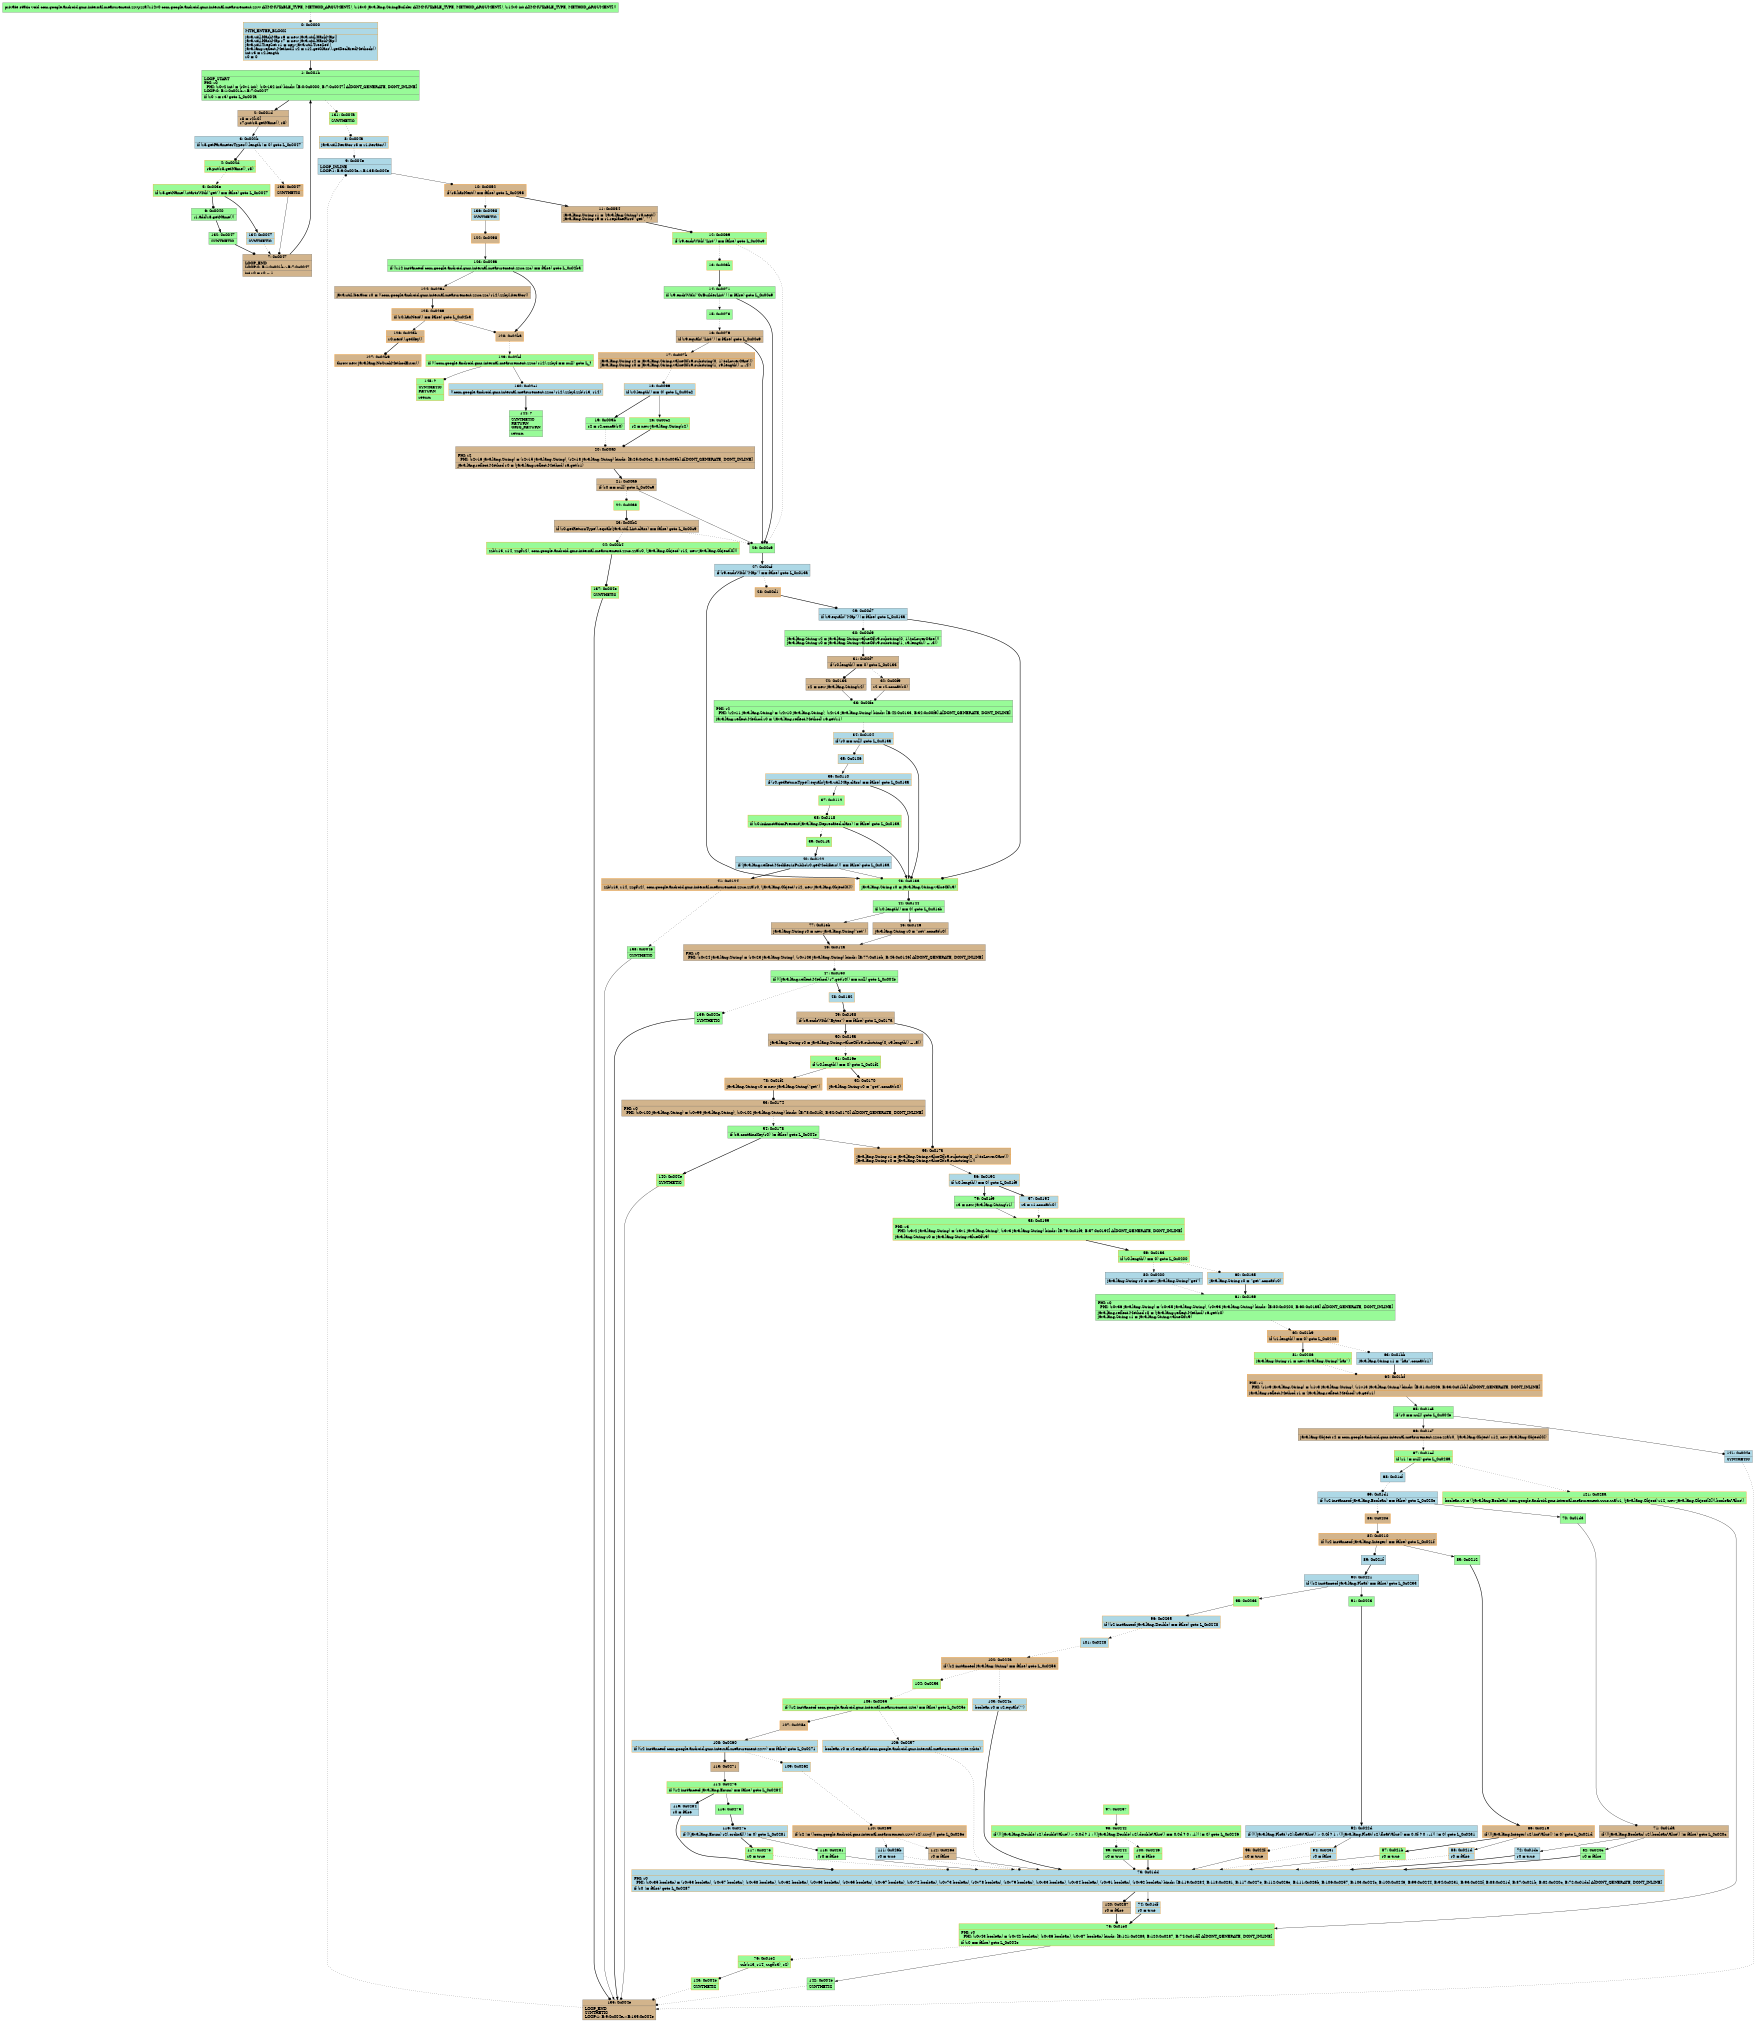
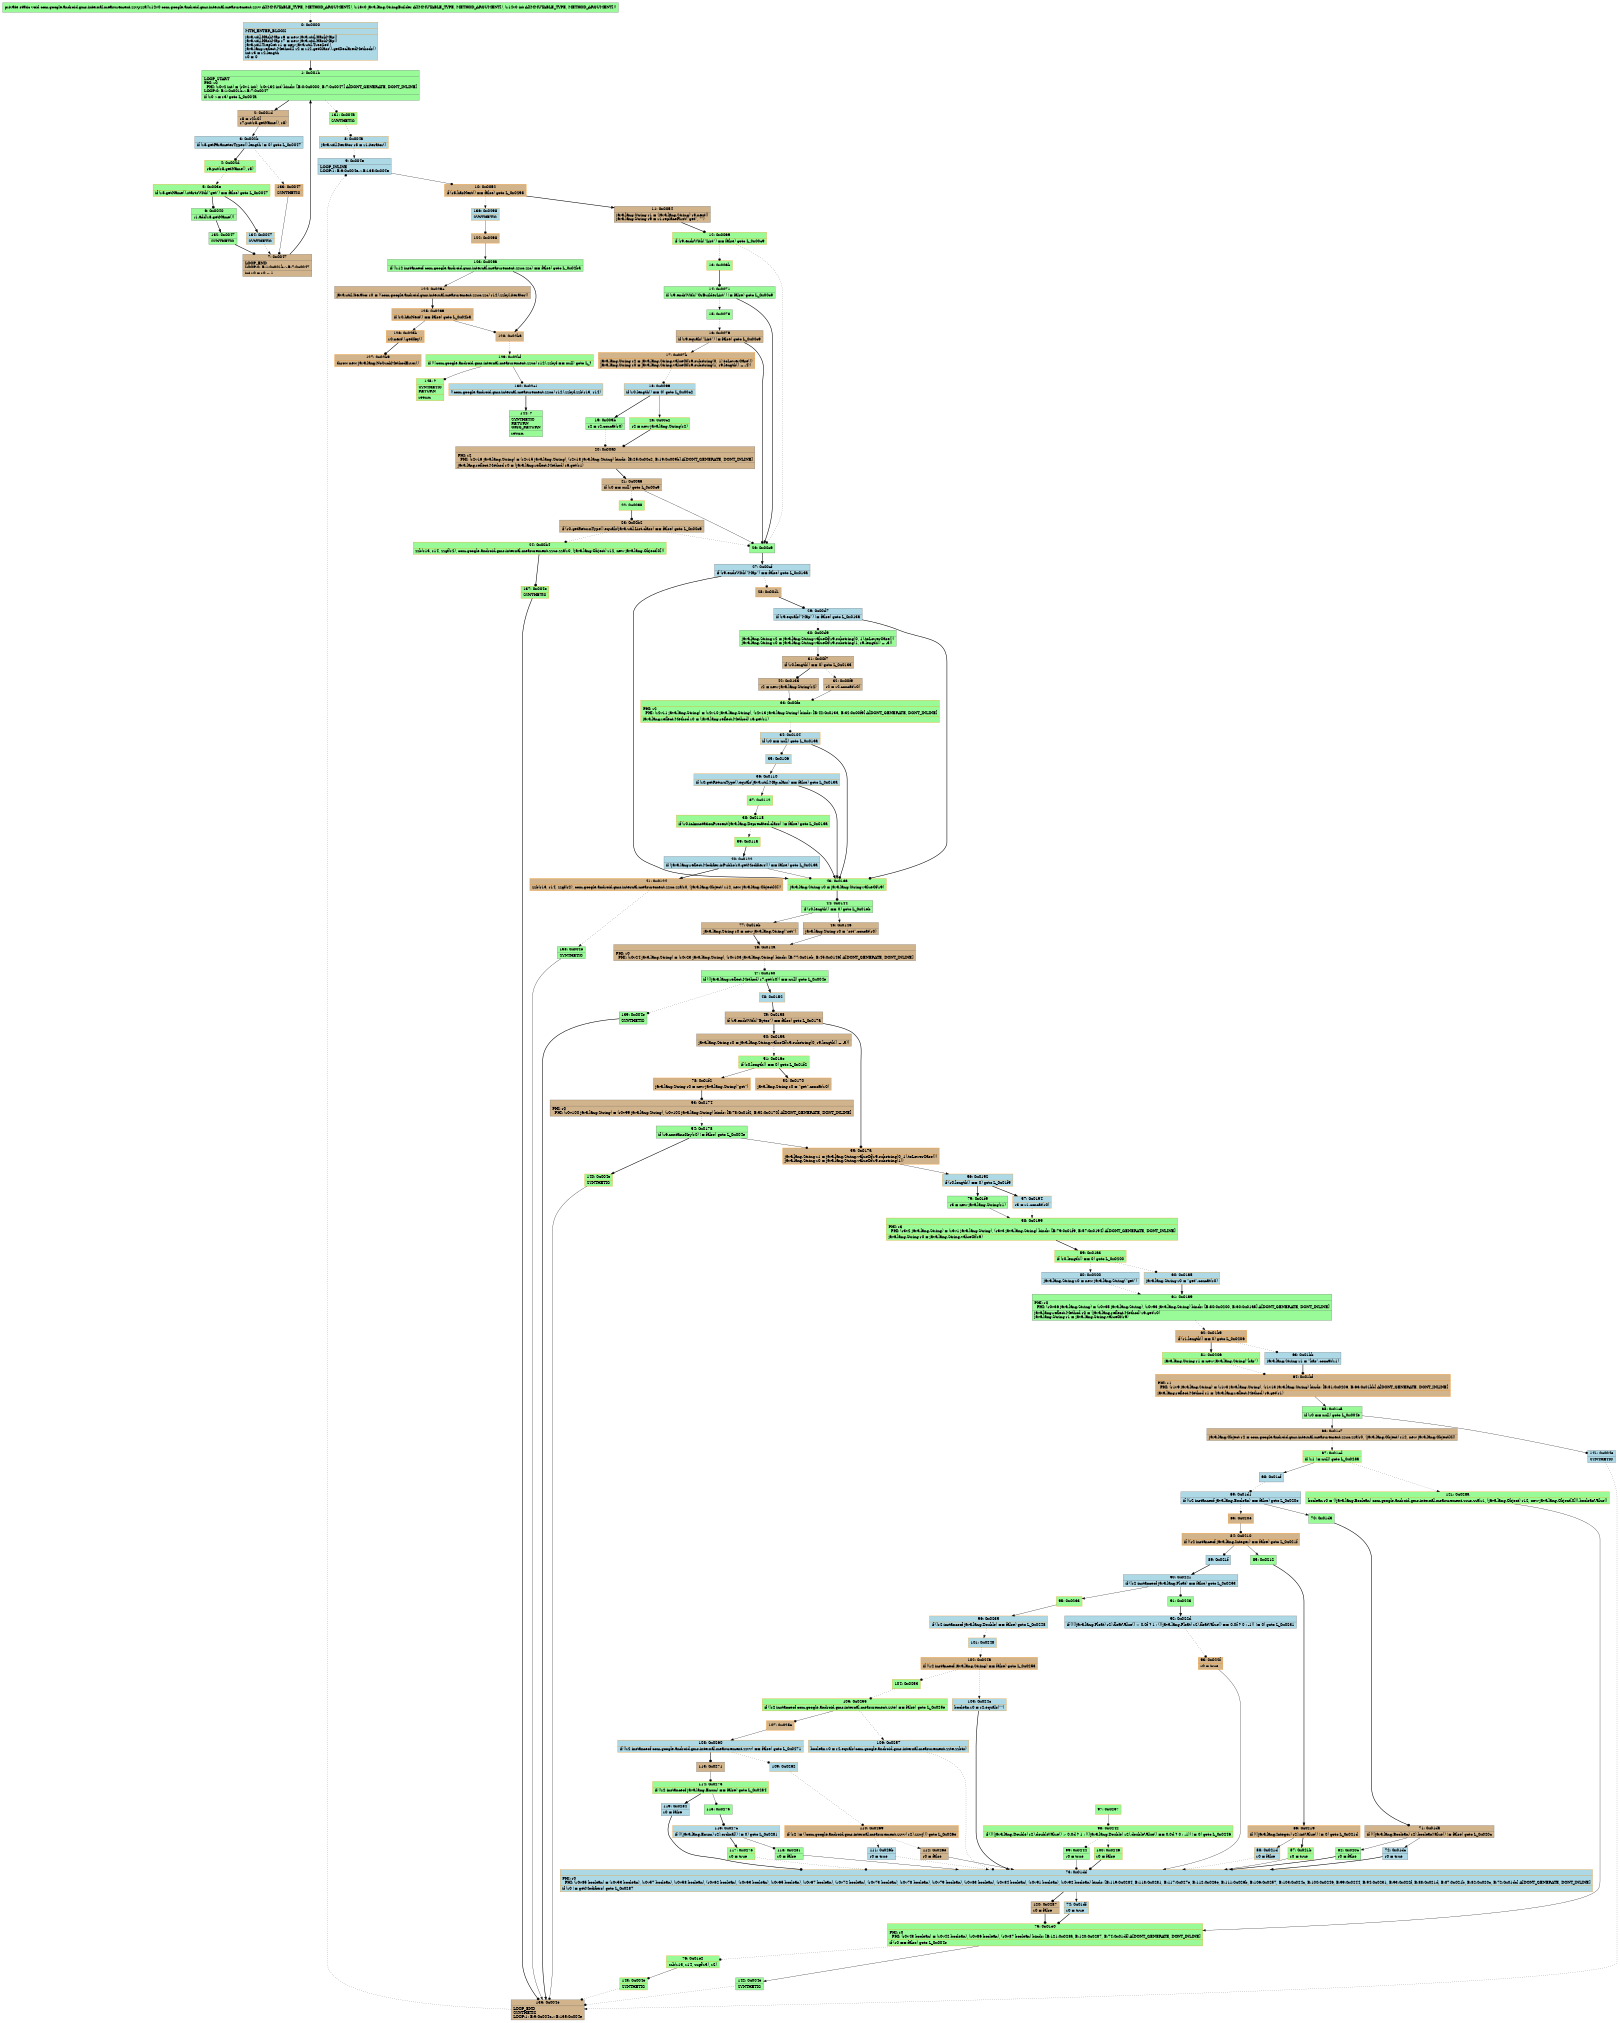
(863, 711) -> (790, 711)
(1596, 1682) -> (1372, 1673)
(1323, 1854) -> none
(662, 1889) -> (598, 1889)
(1136, 1918) -> (1064, 1918)
